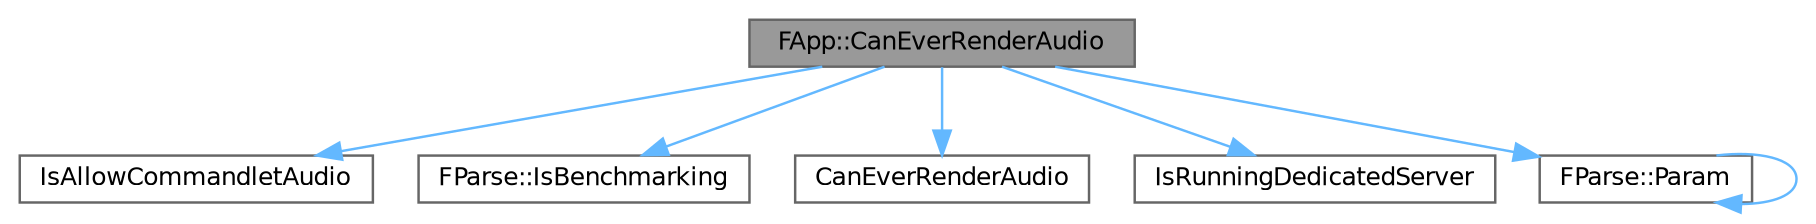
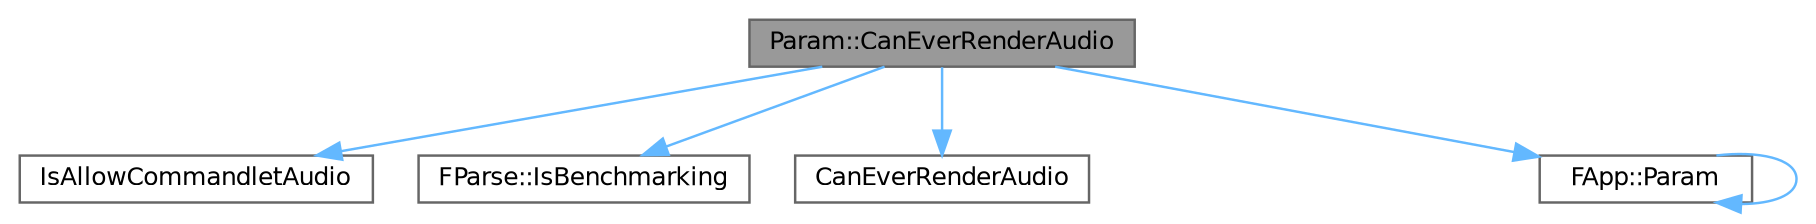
(942, 43) -> (942, 43)
(1315, 179) -> none
(1646, 179) -> (1646, 179)
